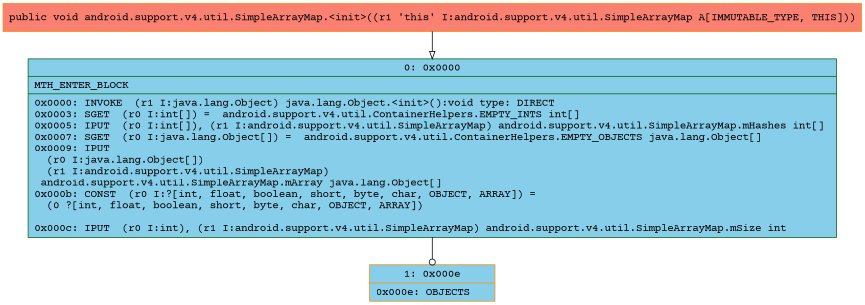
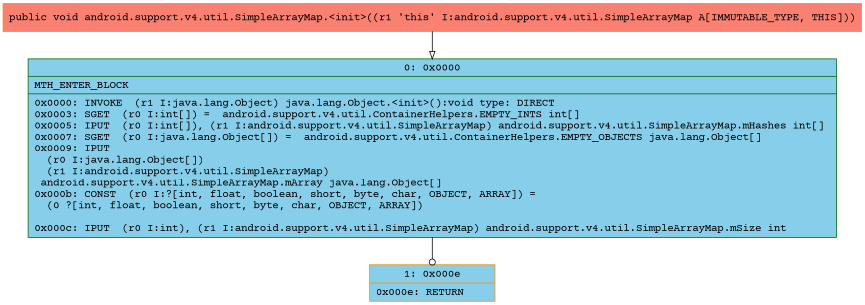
(432, 292) -> (429, 292)
